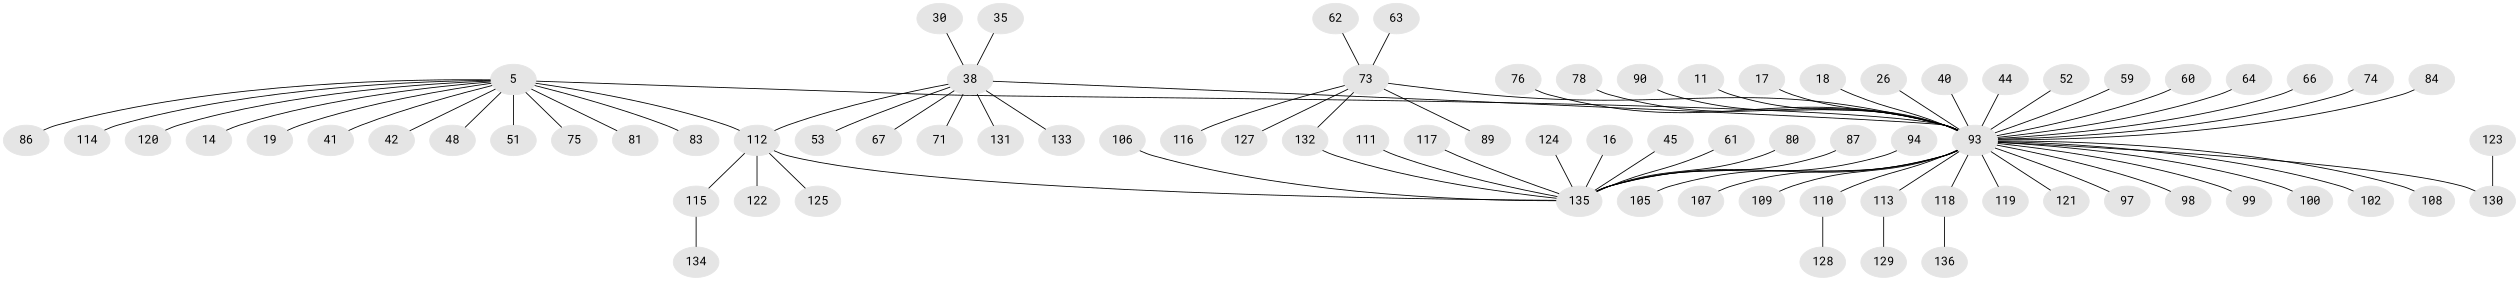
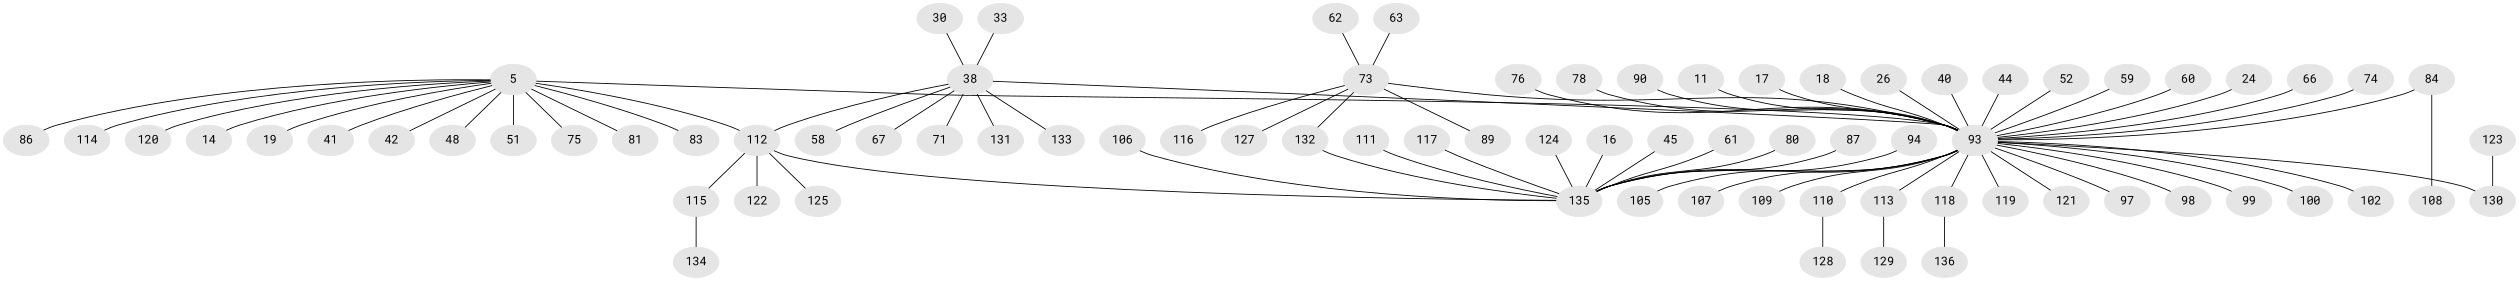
(1001, 19) -> (1001, 19)
(2249, 80) -> (2249, 80)
(818, 140) -> (818, 140)
(2208, 152) -> (2432, 140)
